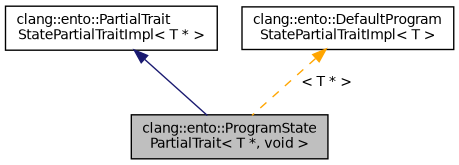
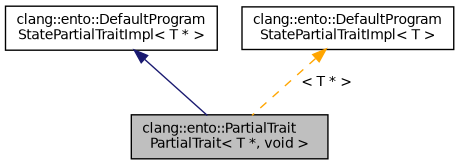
(111, 28) -> (111, 28)
(230, 137) -> (230, 137)
